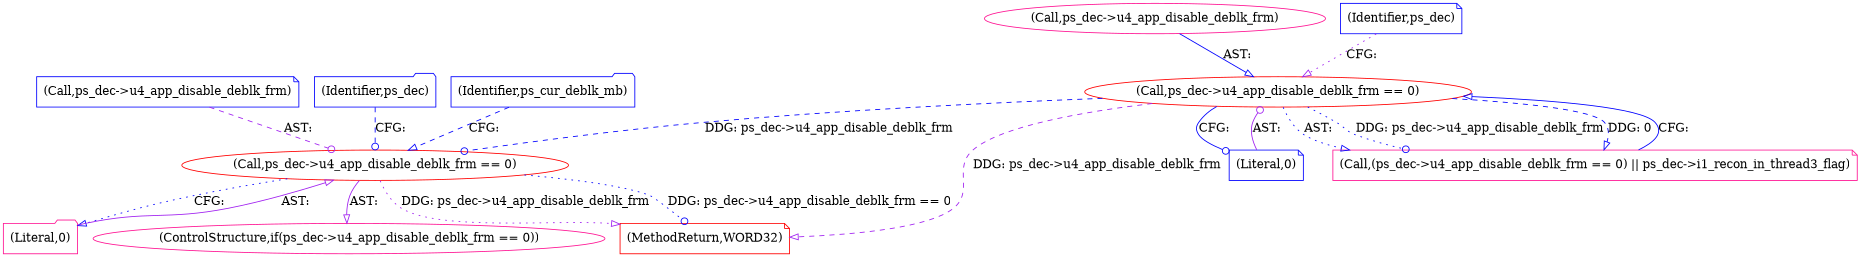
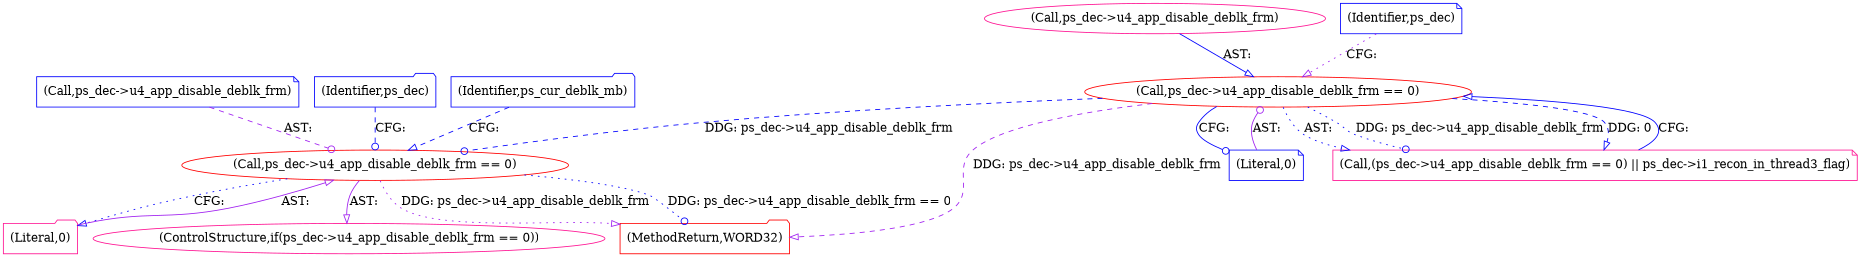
(705, 239) -> (705, 239)
